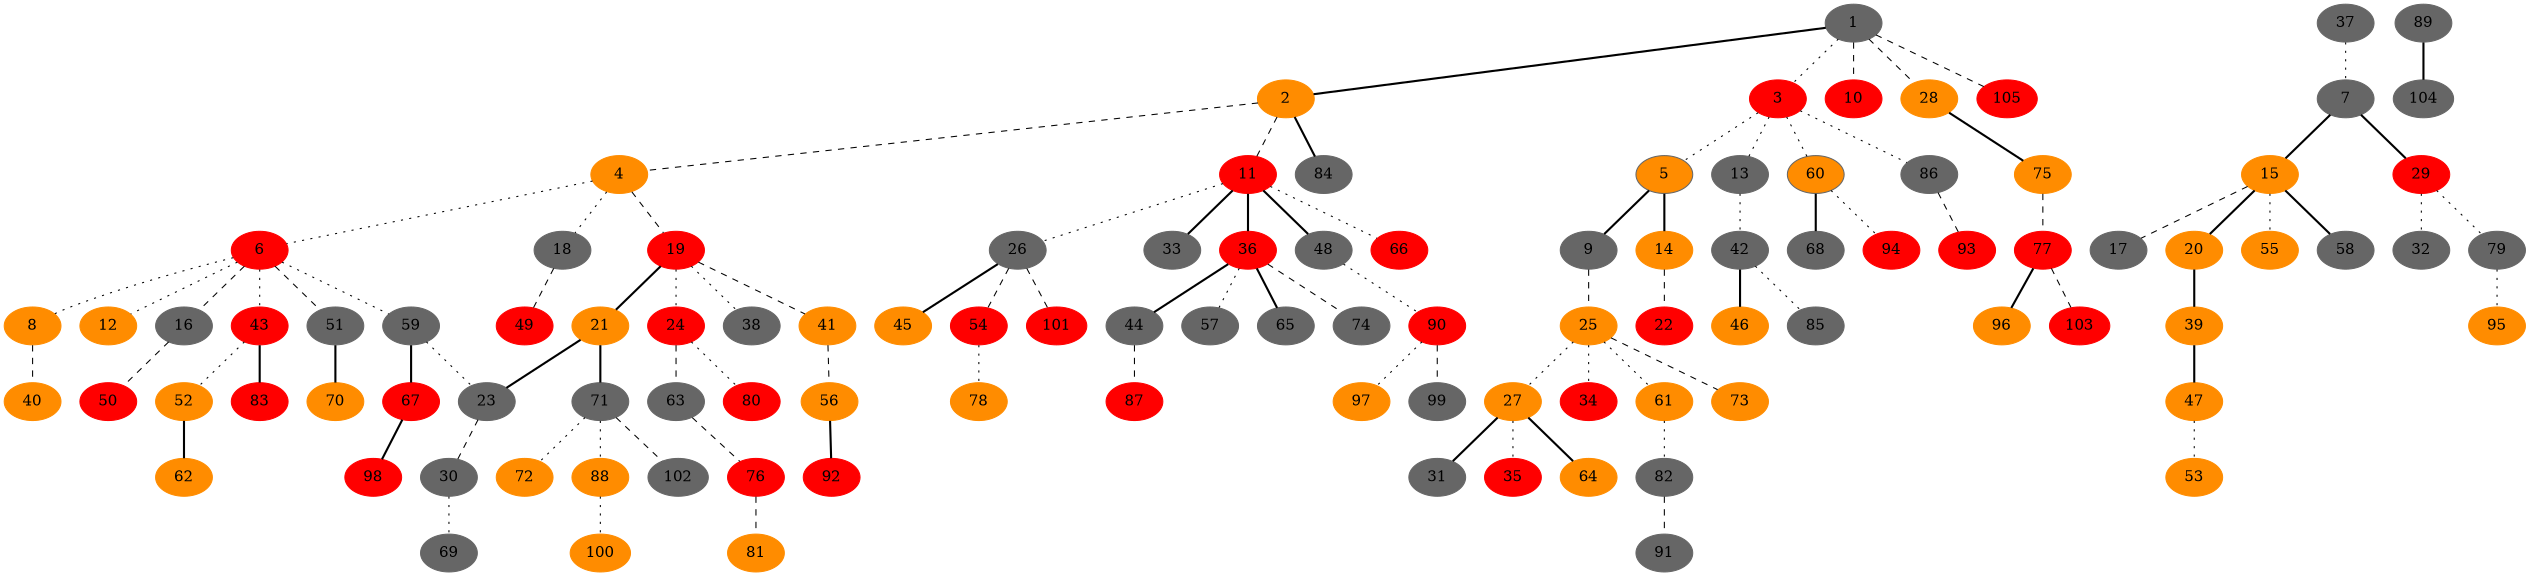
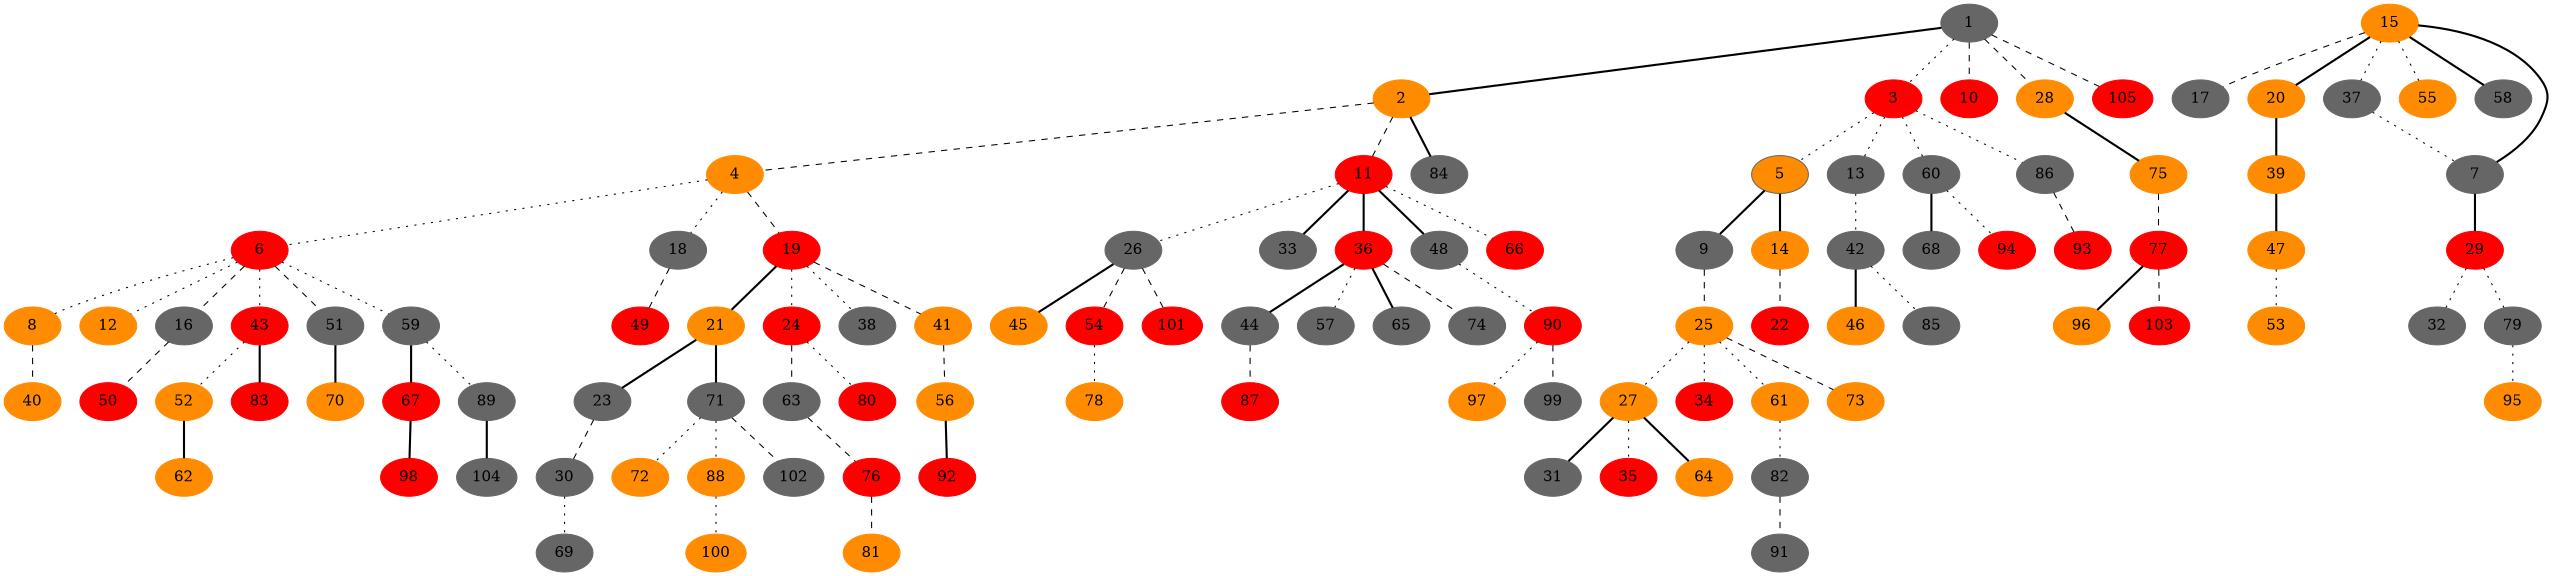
none -> (2371, 61)
(1816, 175) -> (1931, 175)
(449, 364) -> (449, 364)
